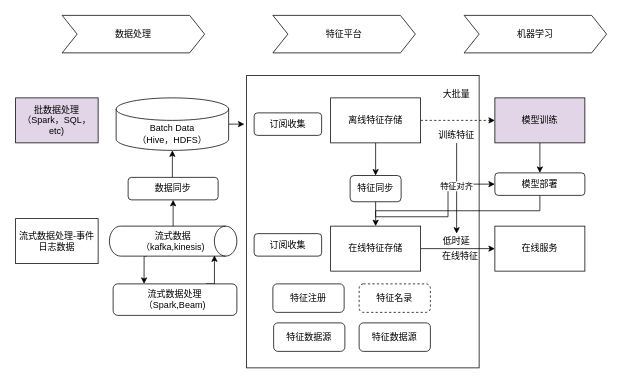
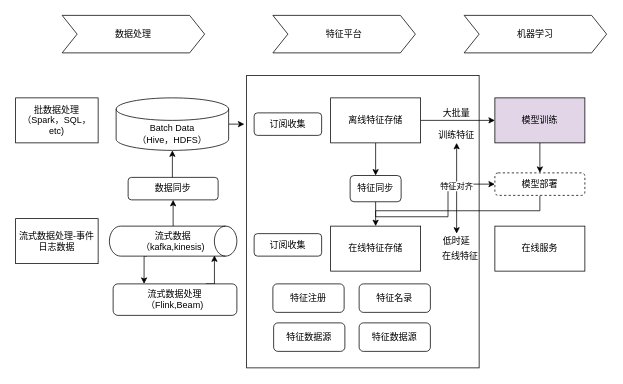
(456, 94) -> (456, 113)
(57, 120) -> (57, 120)
(455, 120) -> (455, 120)
(456, 147) -> (456, 149)
(540, 184) -> (540, 184)
(455, 249) -> none
(395, 298) -> (395, 298)
(175, 300) -> (175, 300)
